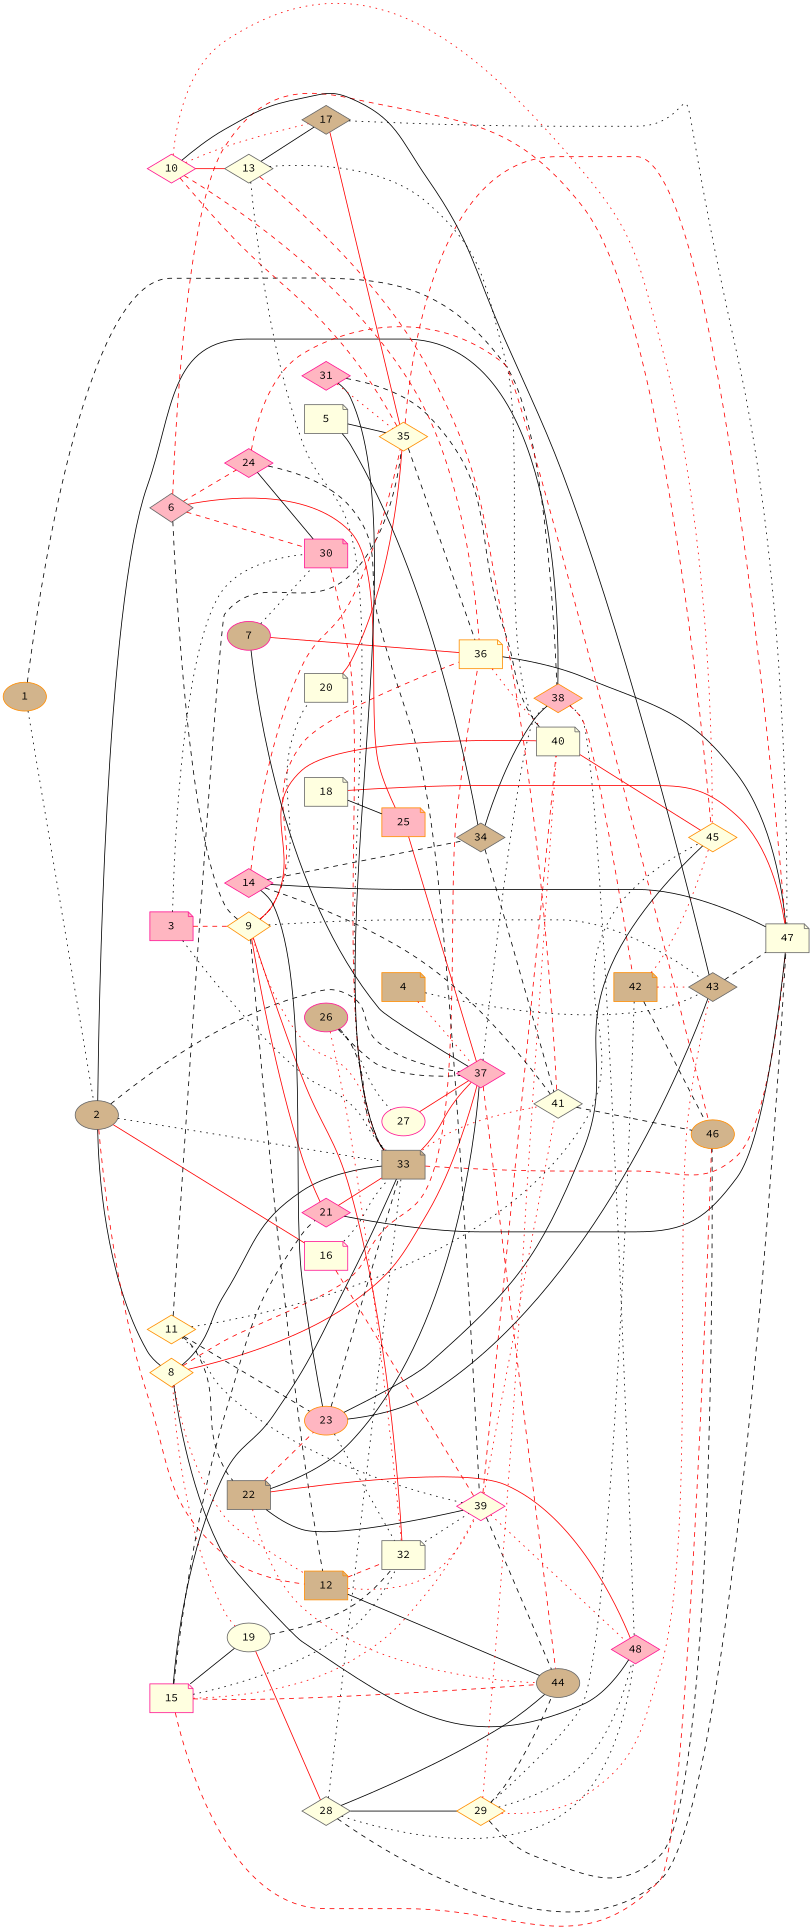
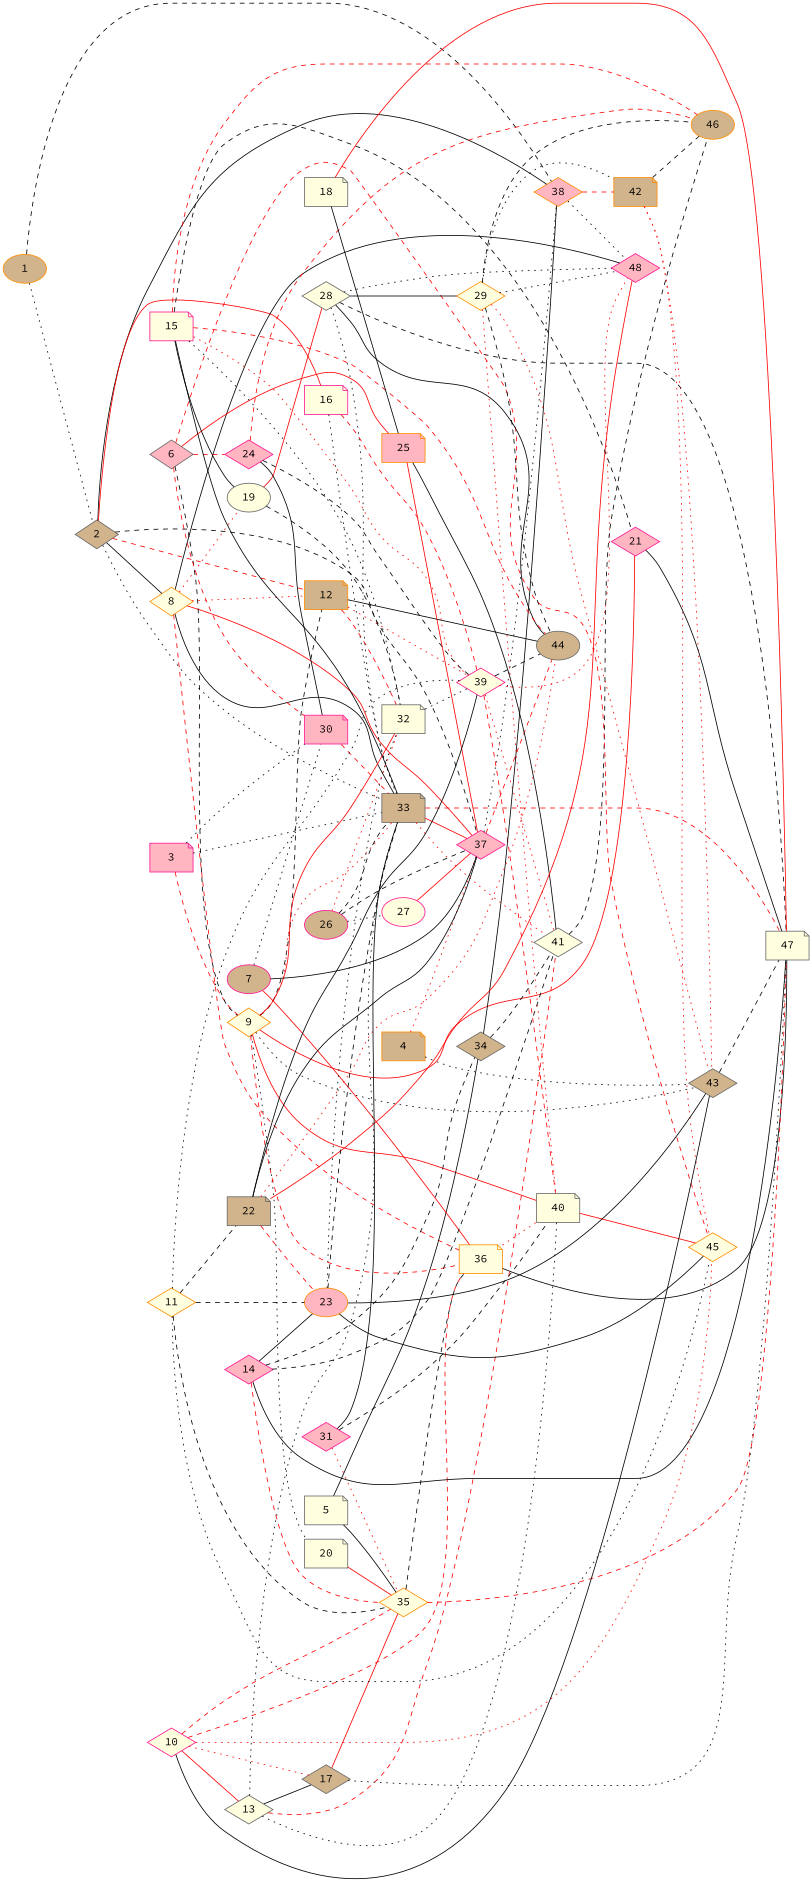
none -> (502, 652)
(97, 1115) -> (97, 534)
(364, 1189) -> none
